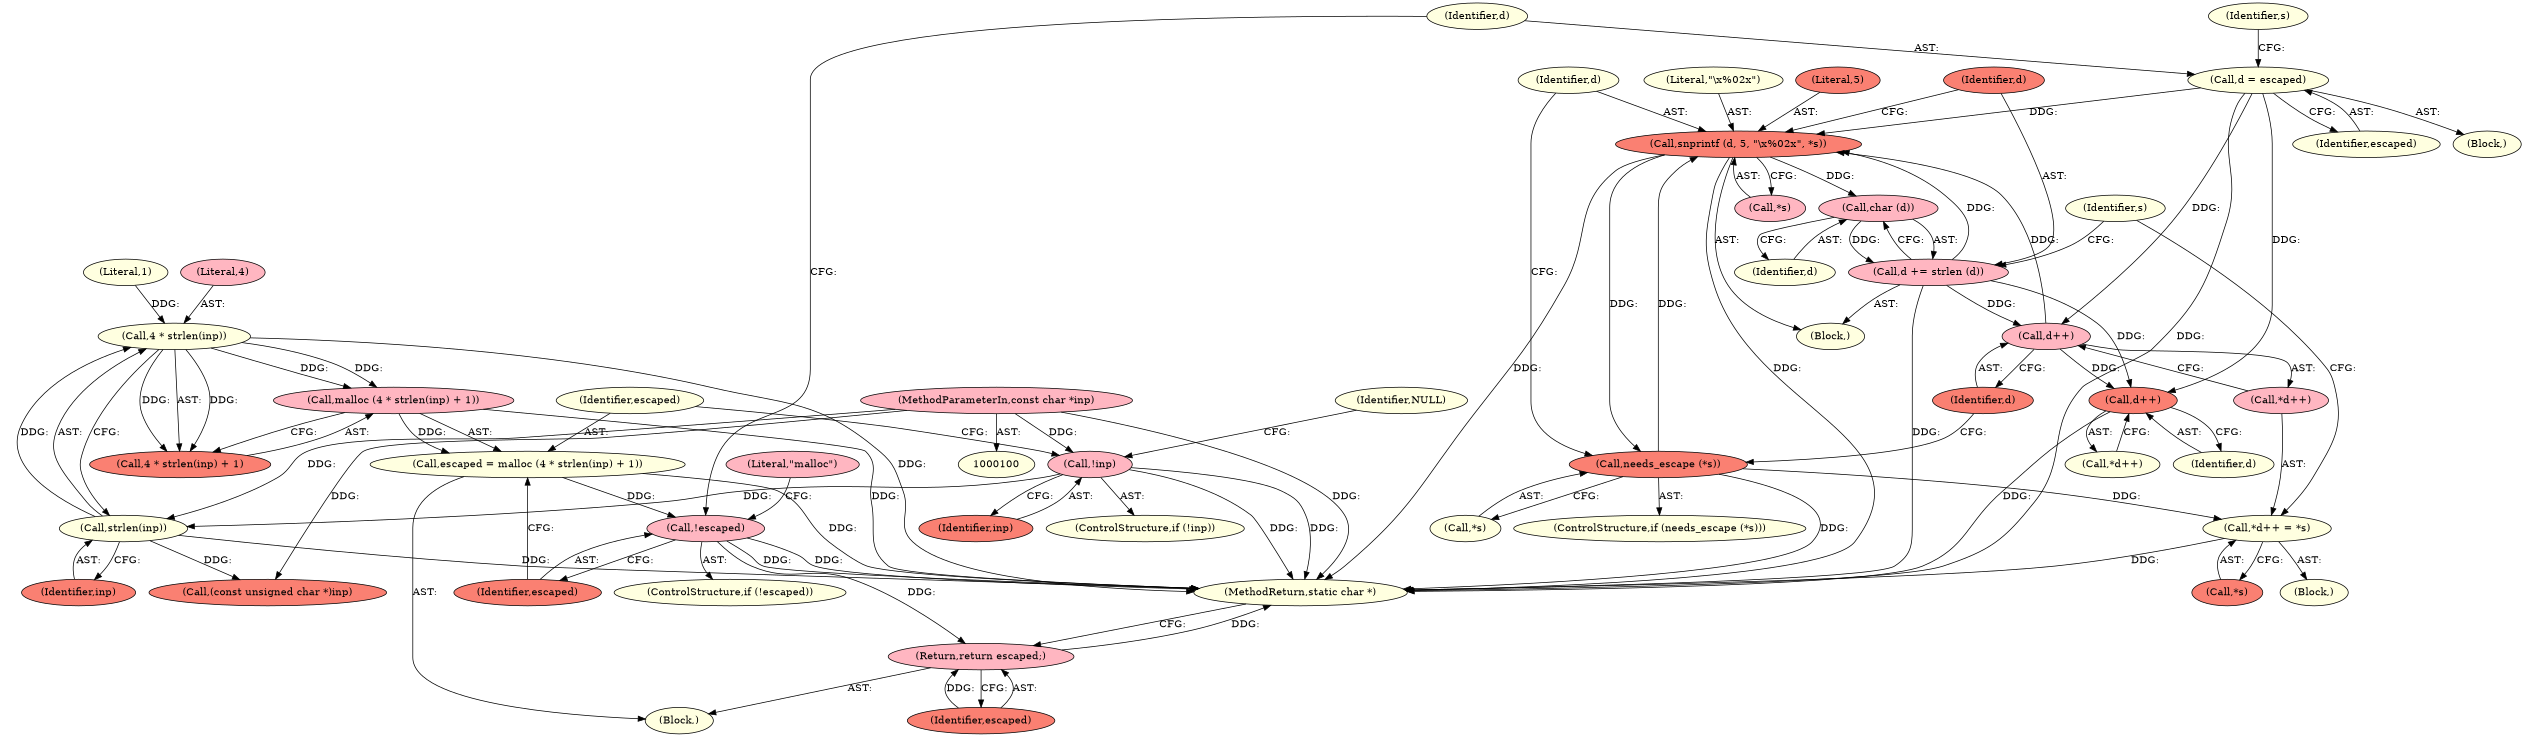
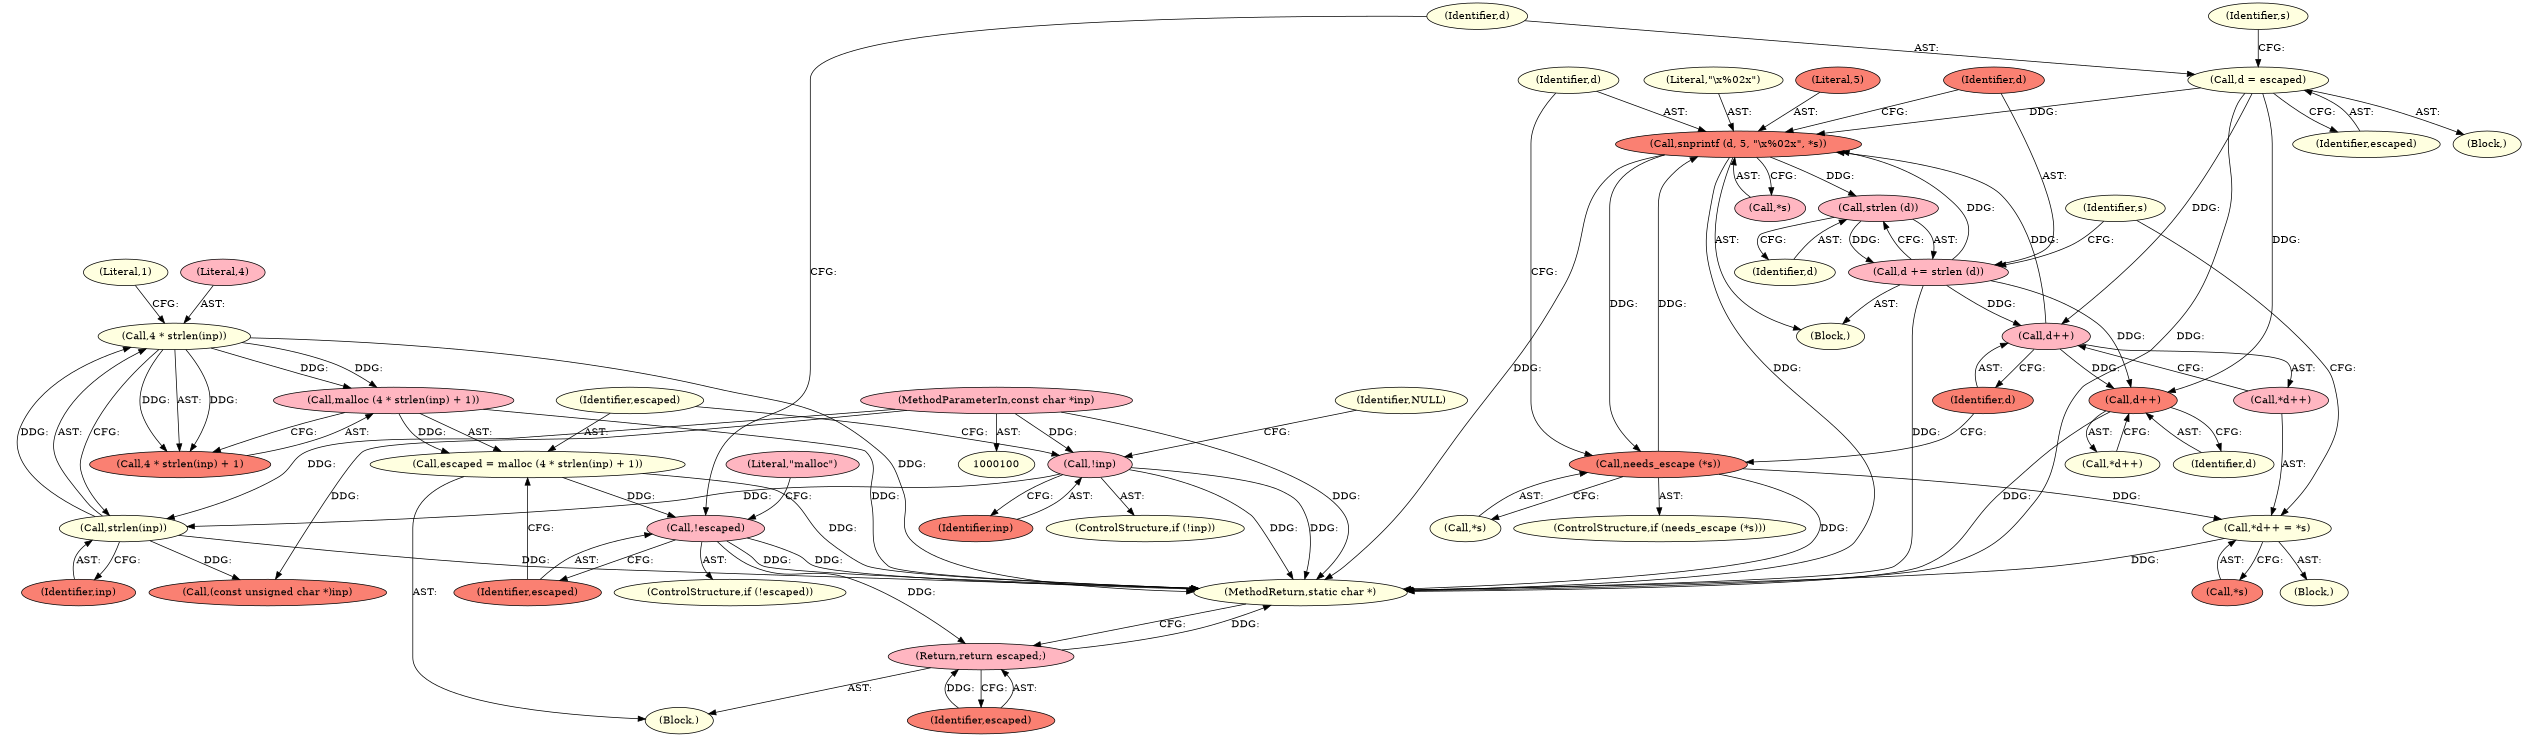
(1878, 208) -> (1878, 208)
(167, 304) -> (167, 304)
